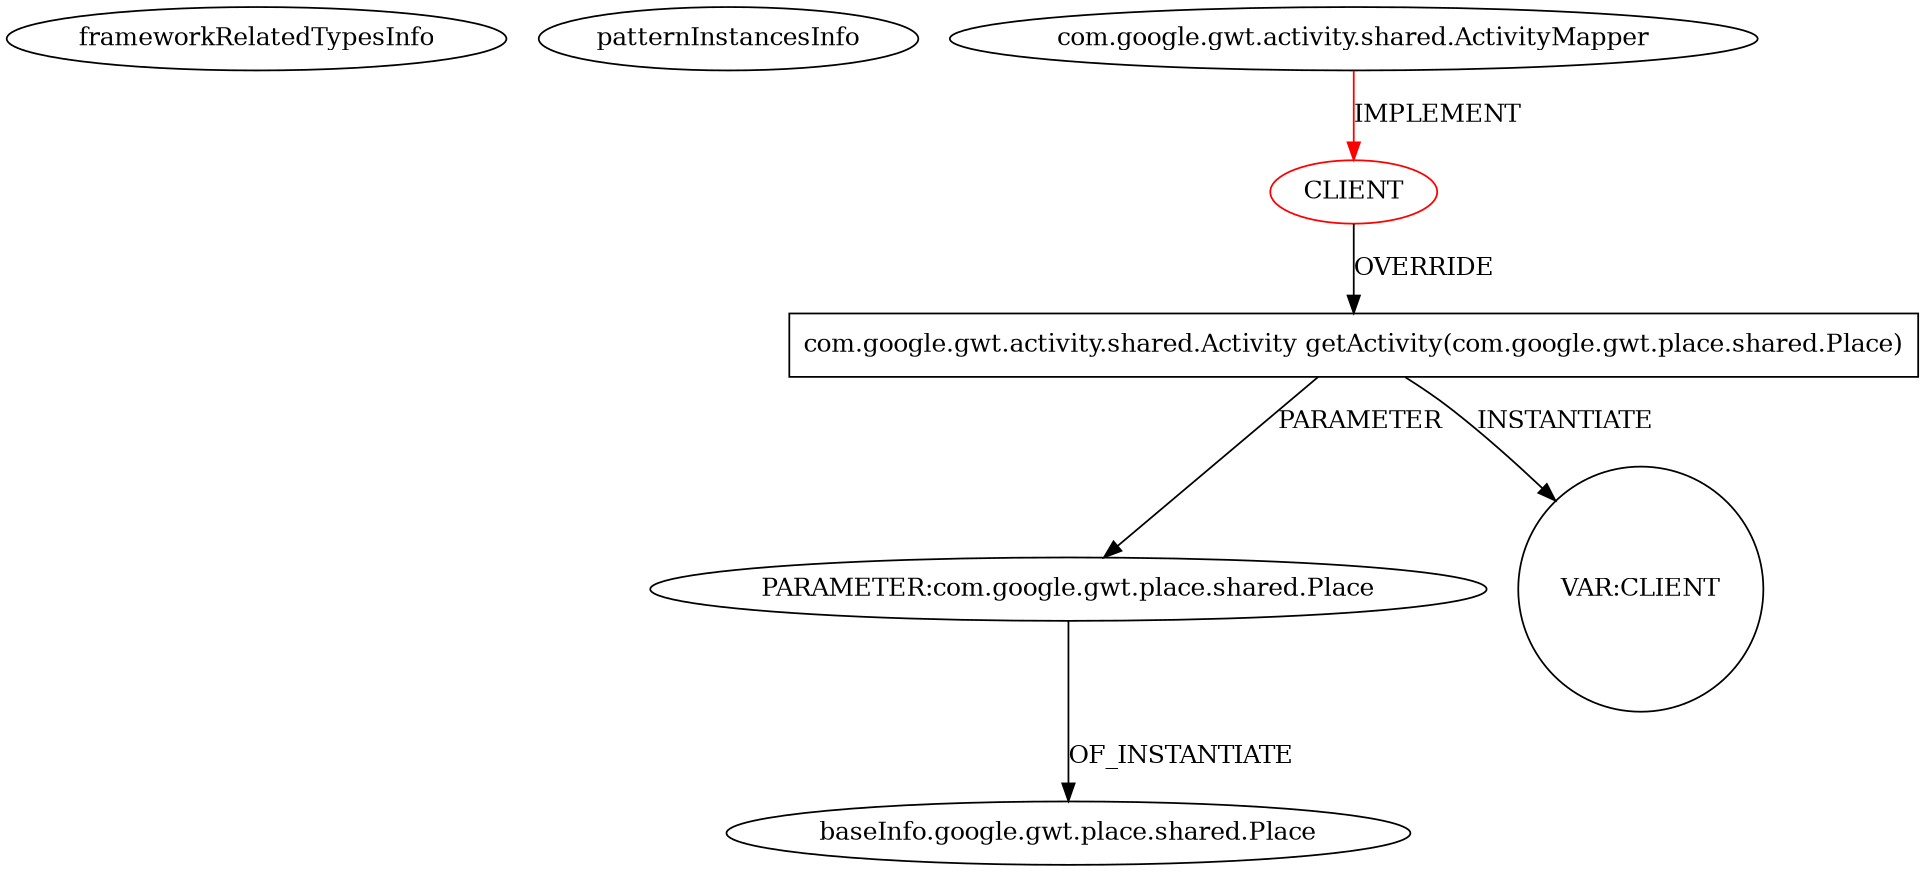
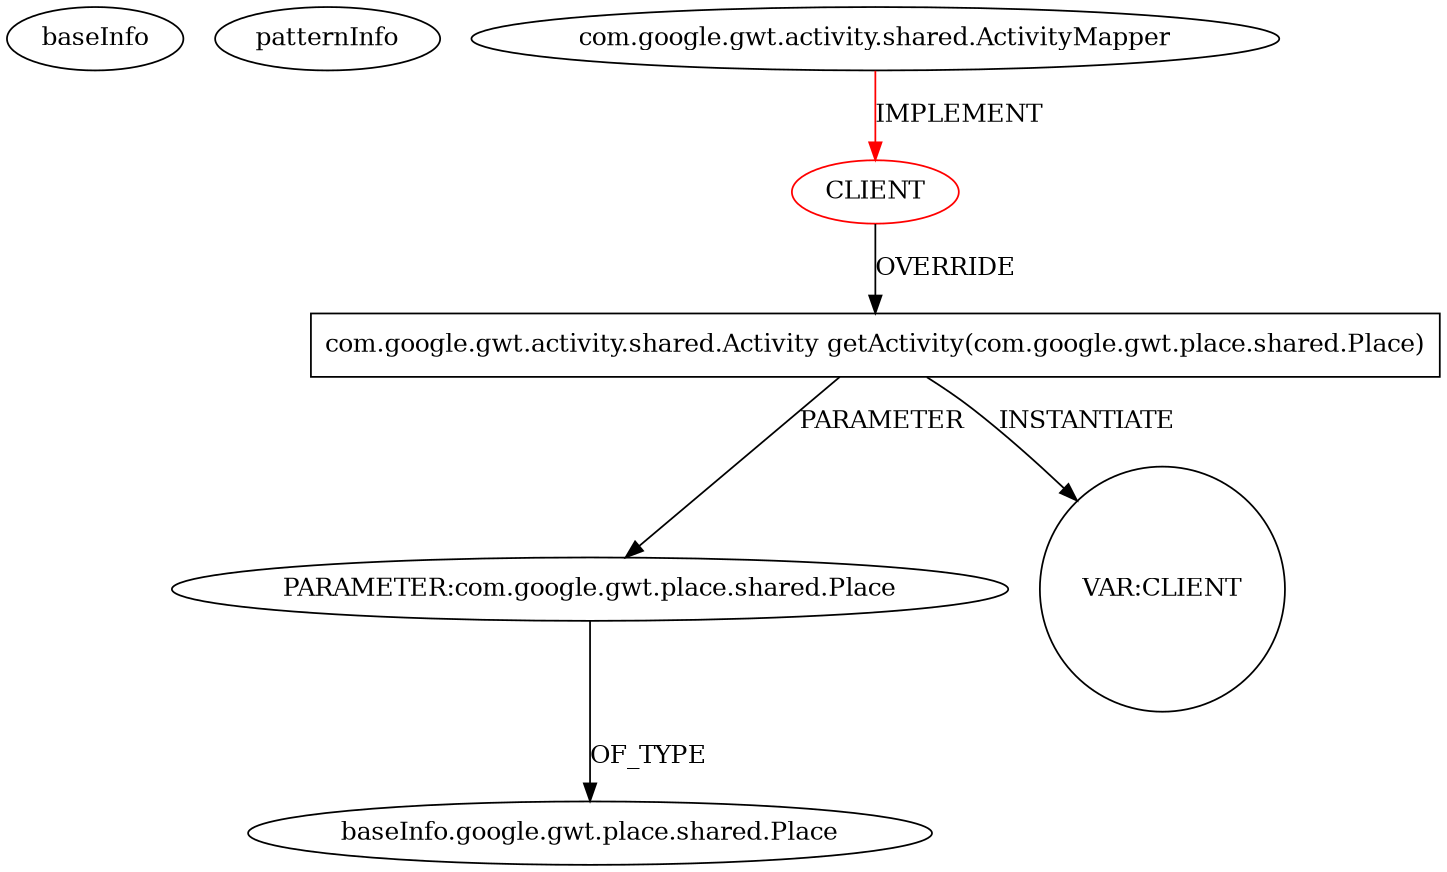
none -> (95, 39)
(257, 39) -> none
none -> (328, 39)
(729, 39) -> none
(1181, 757) -> (649, 757)
